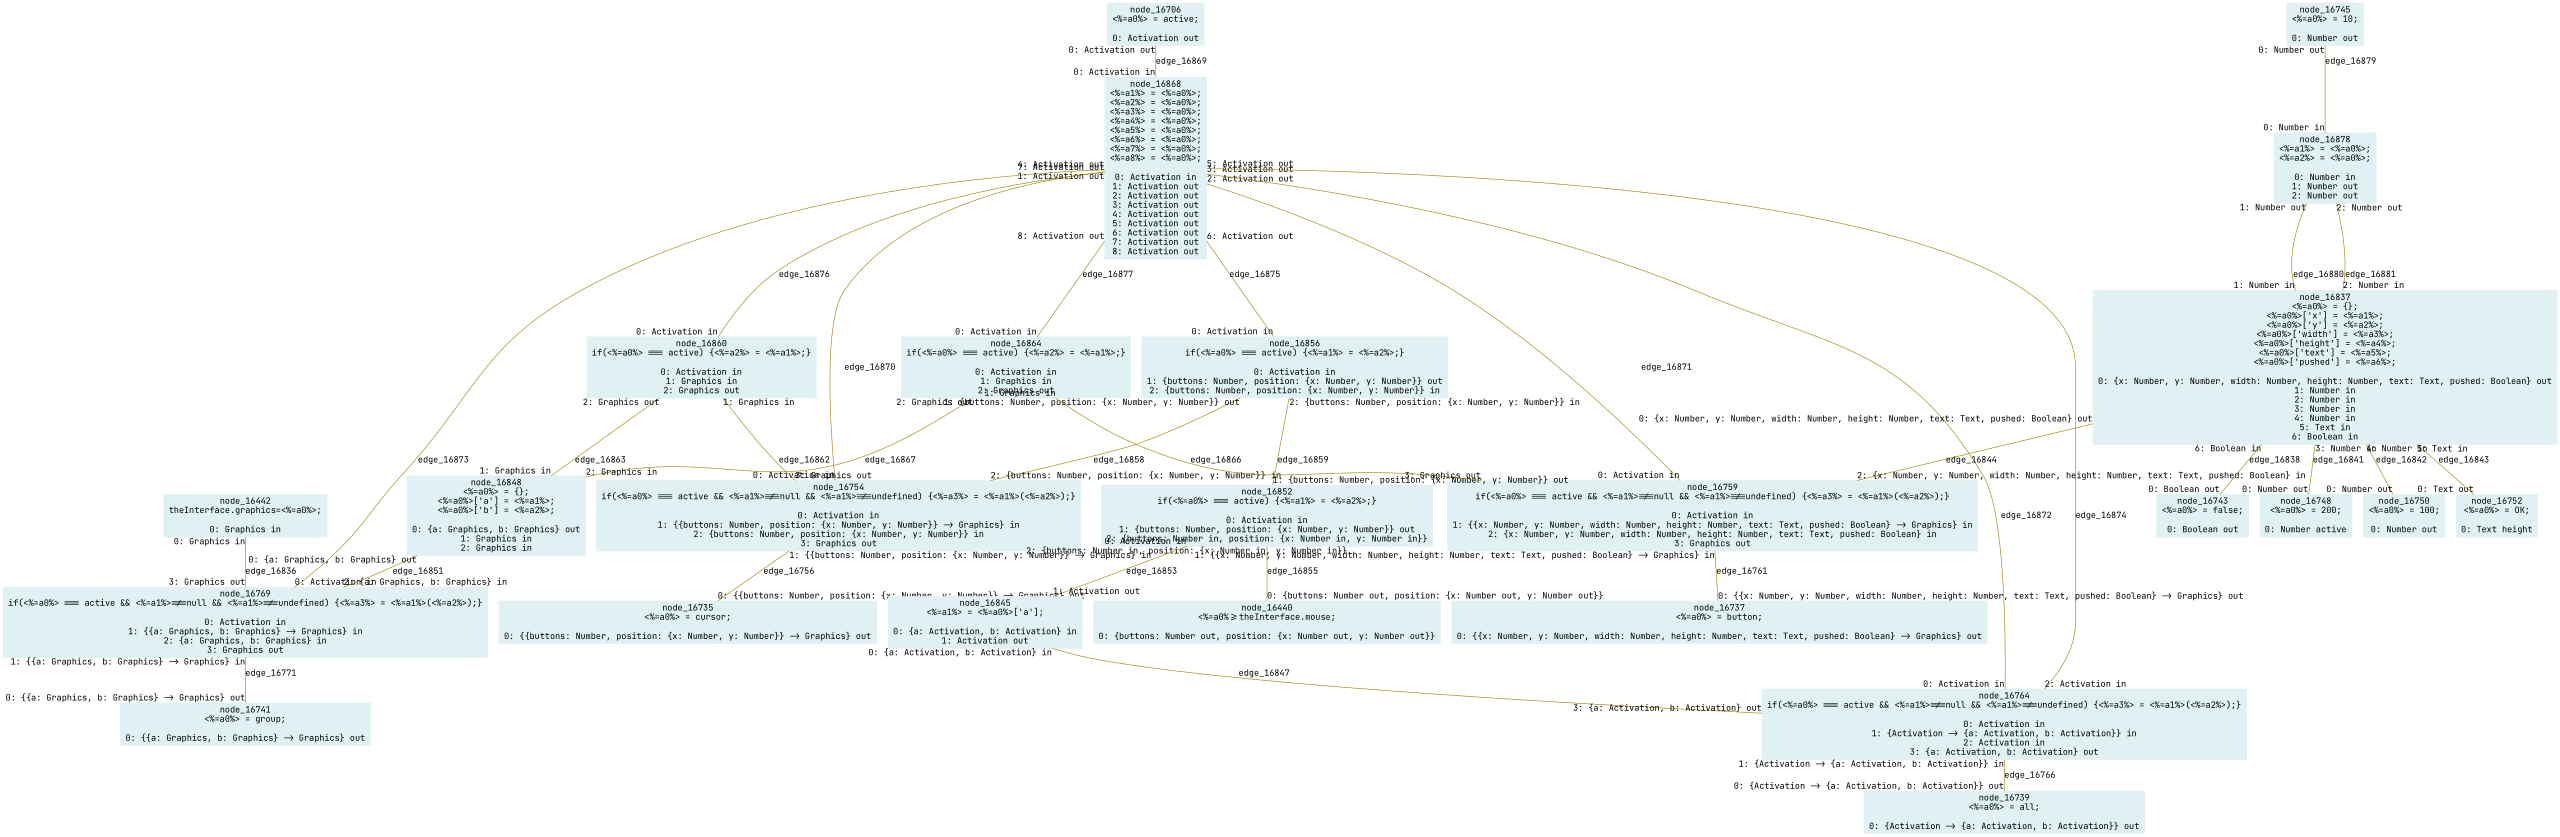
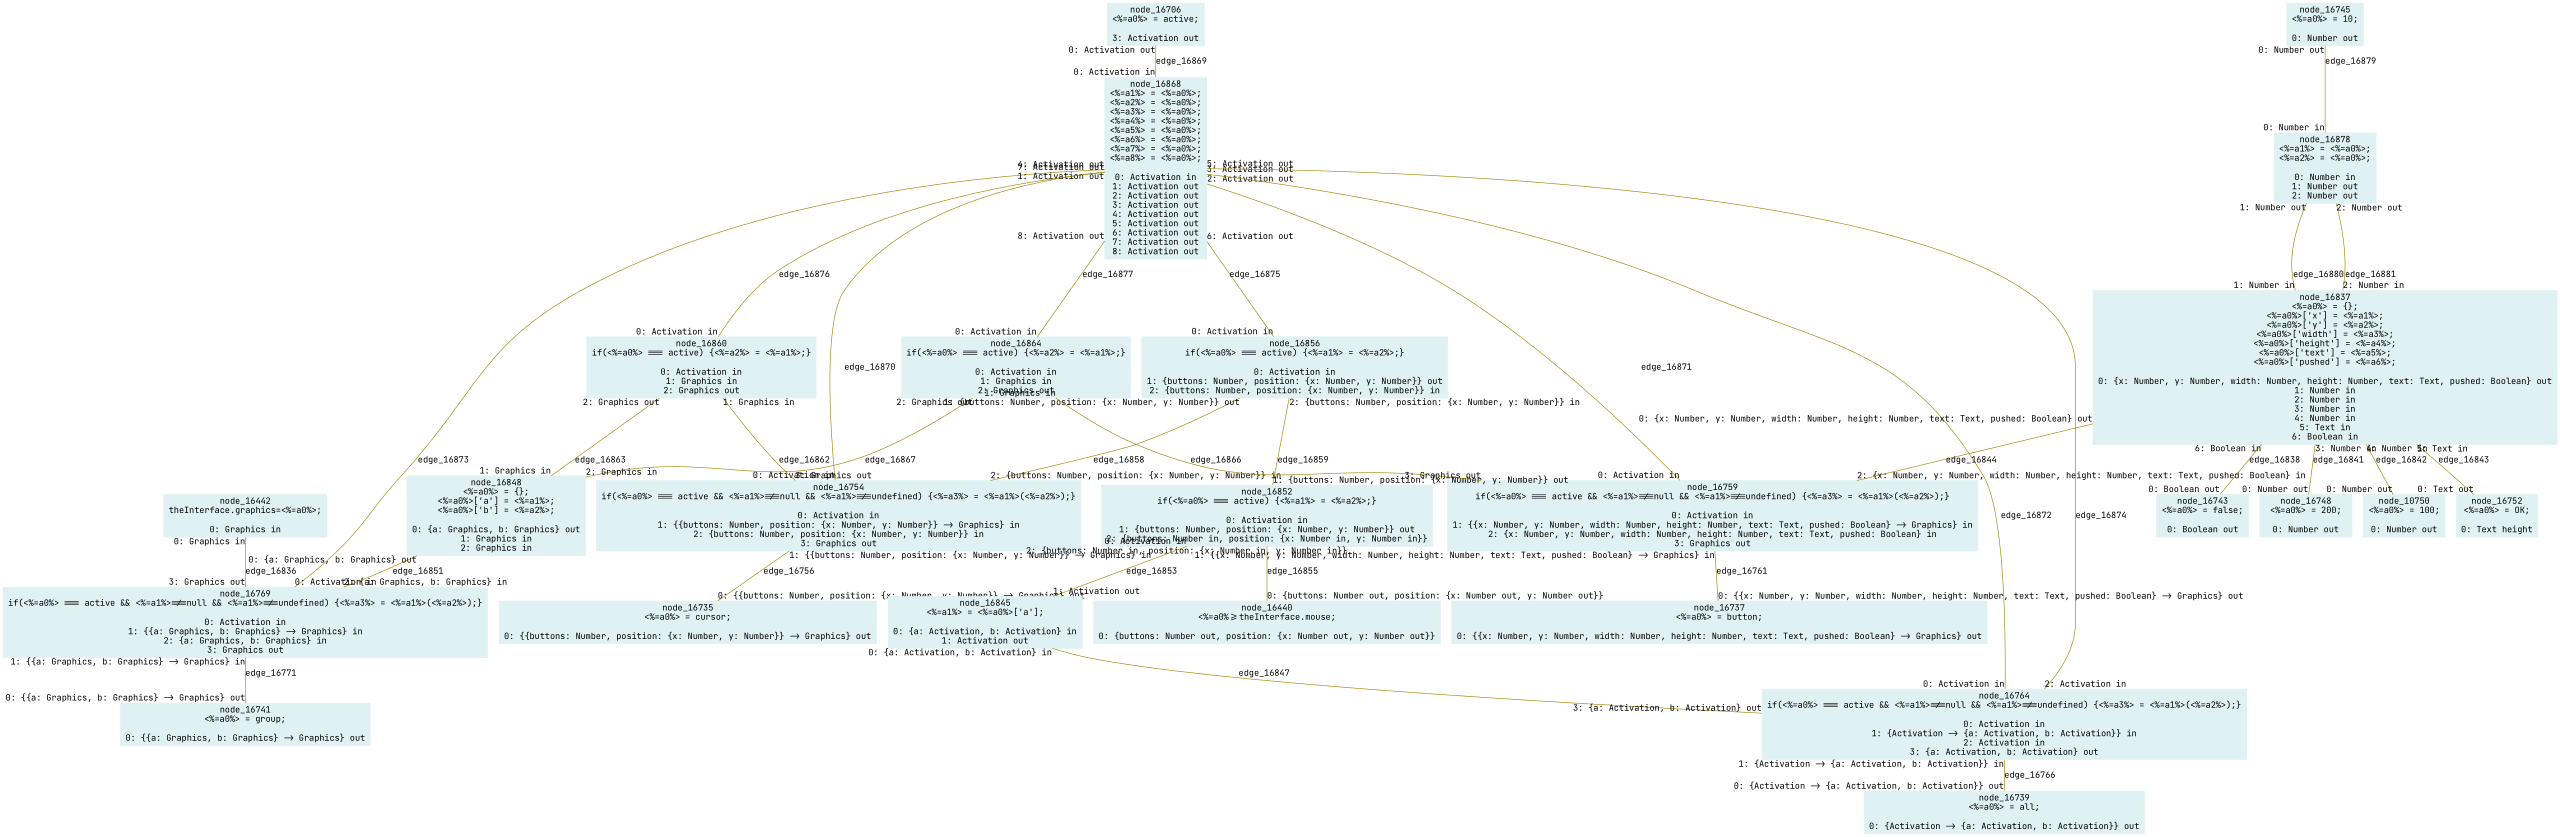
(1156, 24) -> (1156, 24)
(2306, 516) -> (2306, 516)
(2404, 516) -> (2404, 516)
